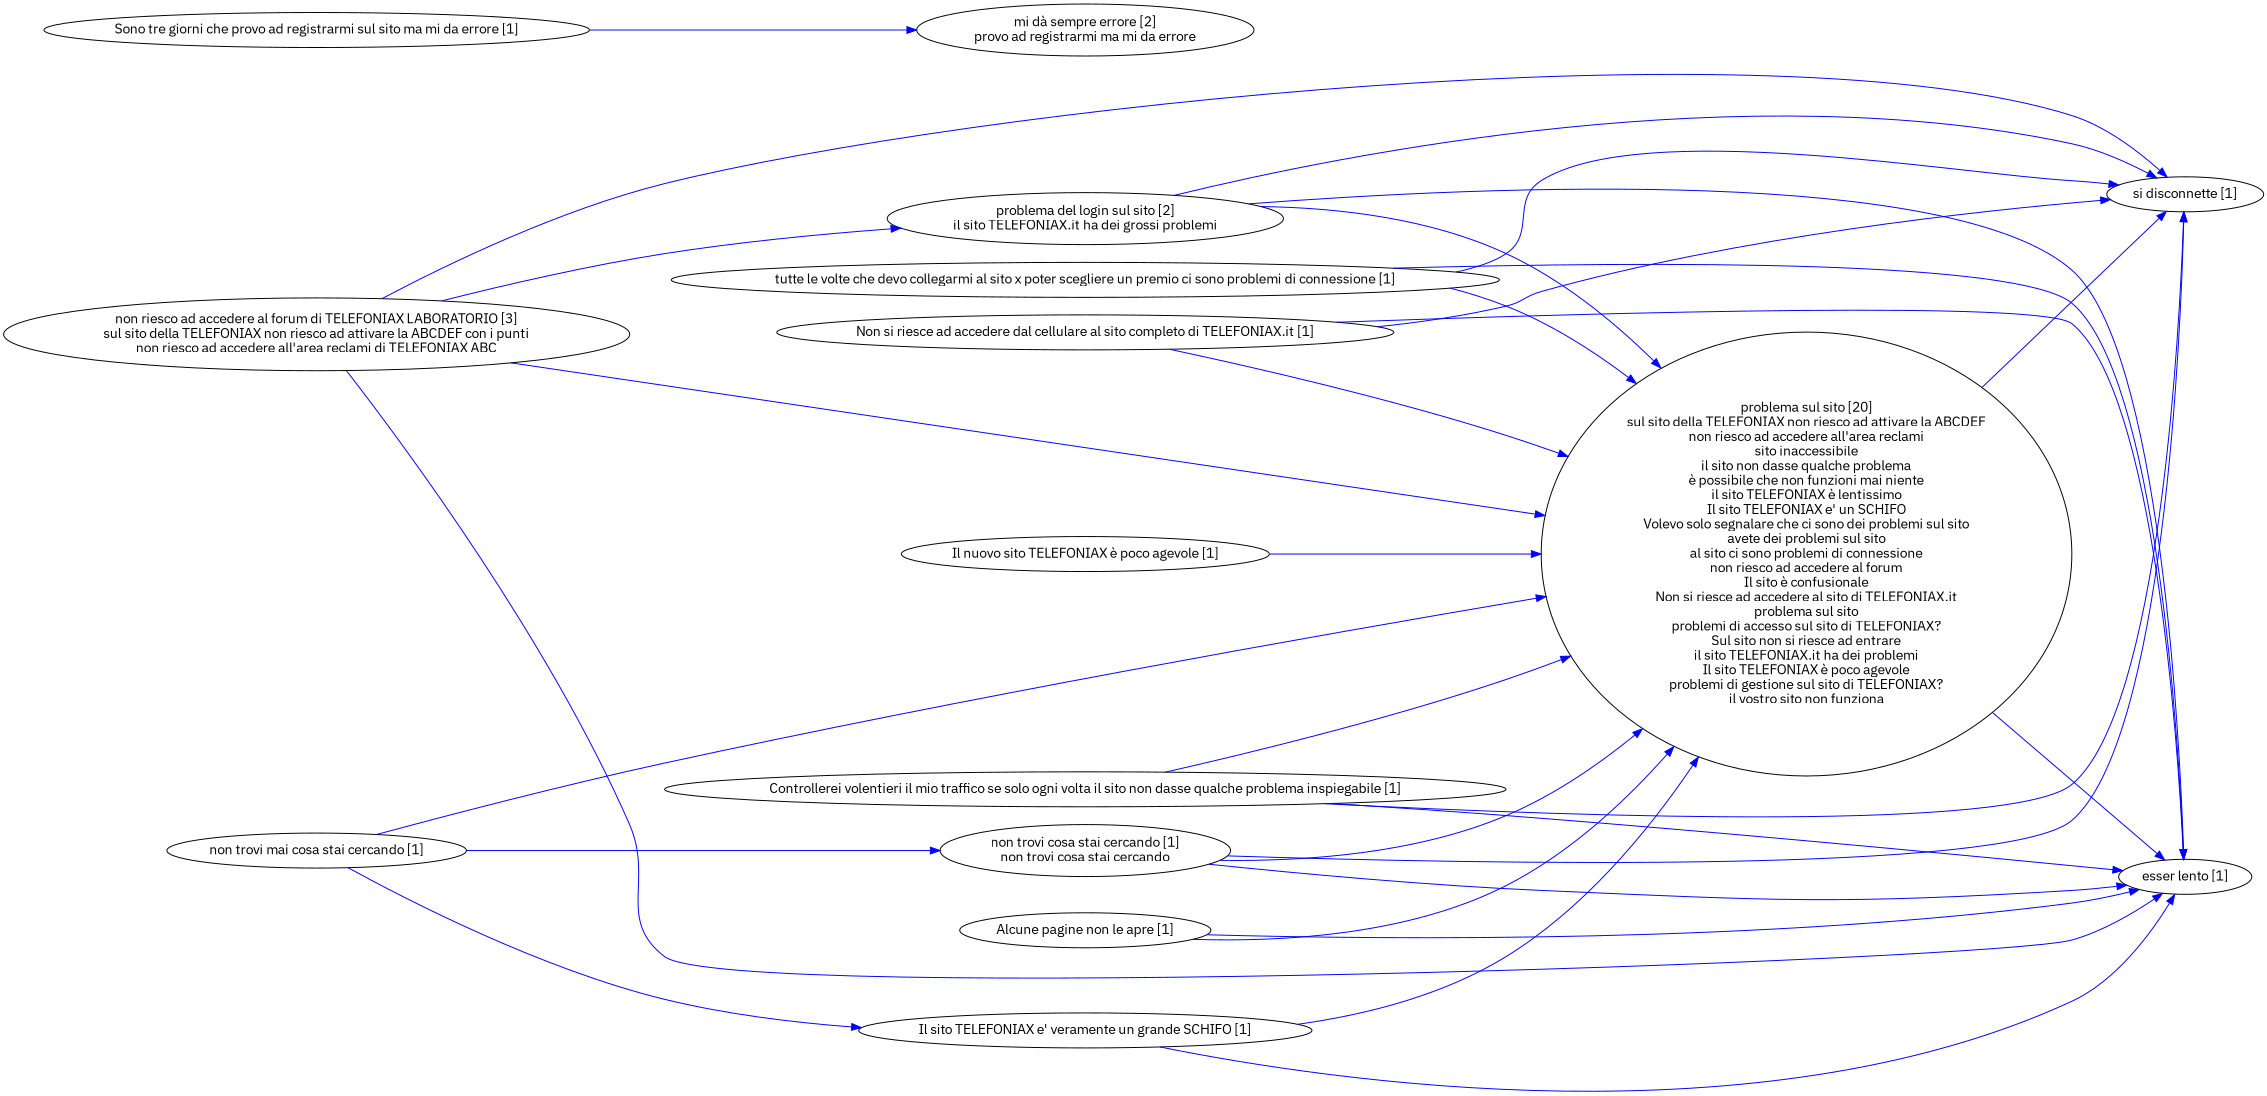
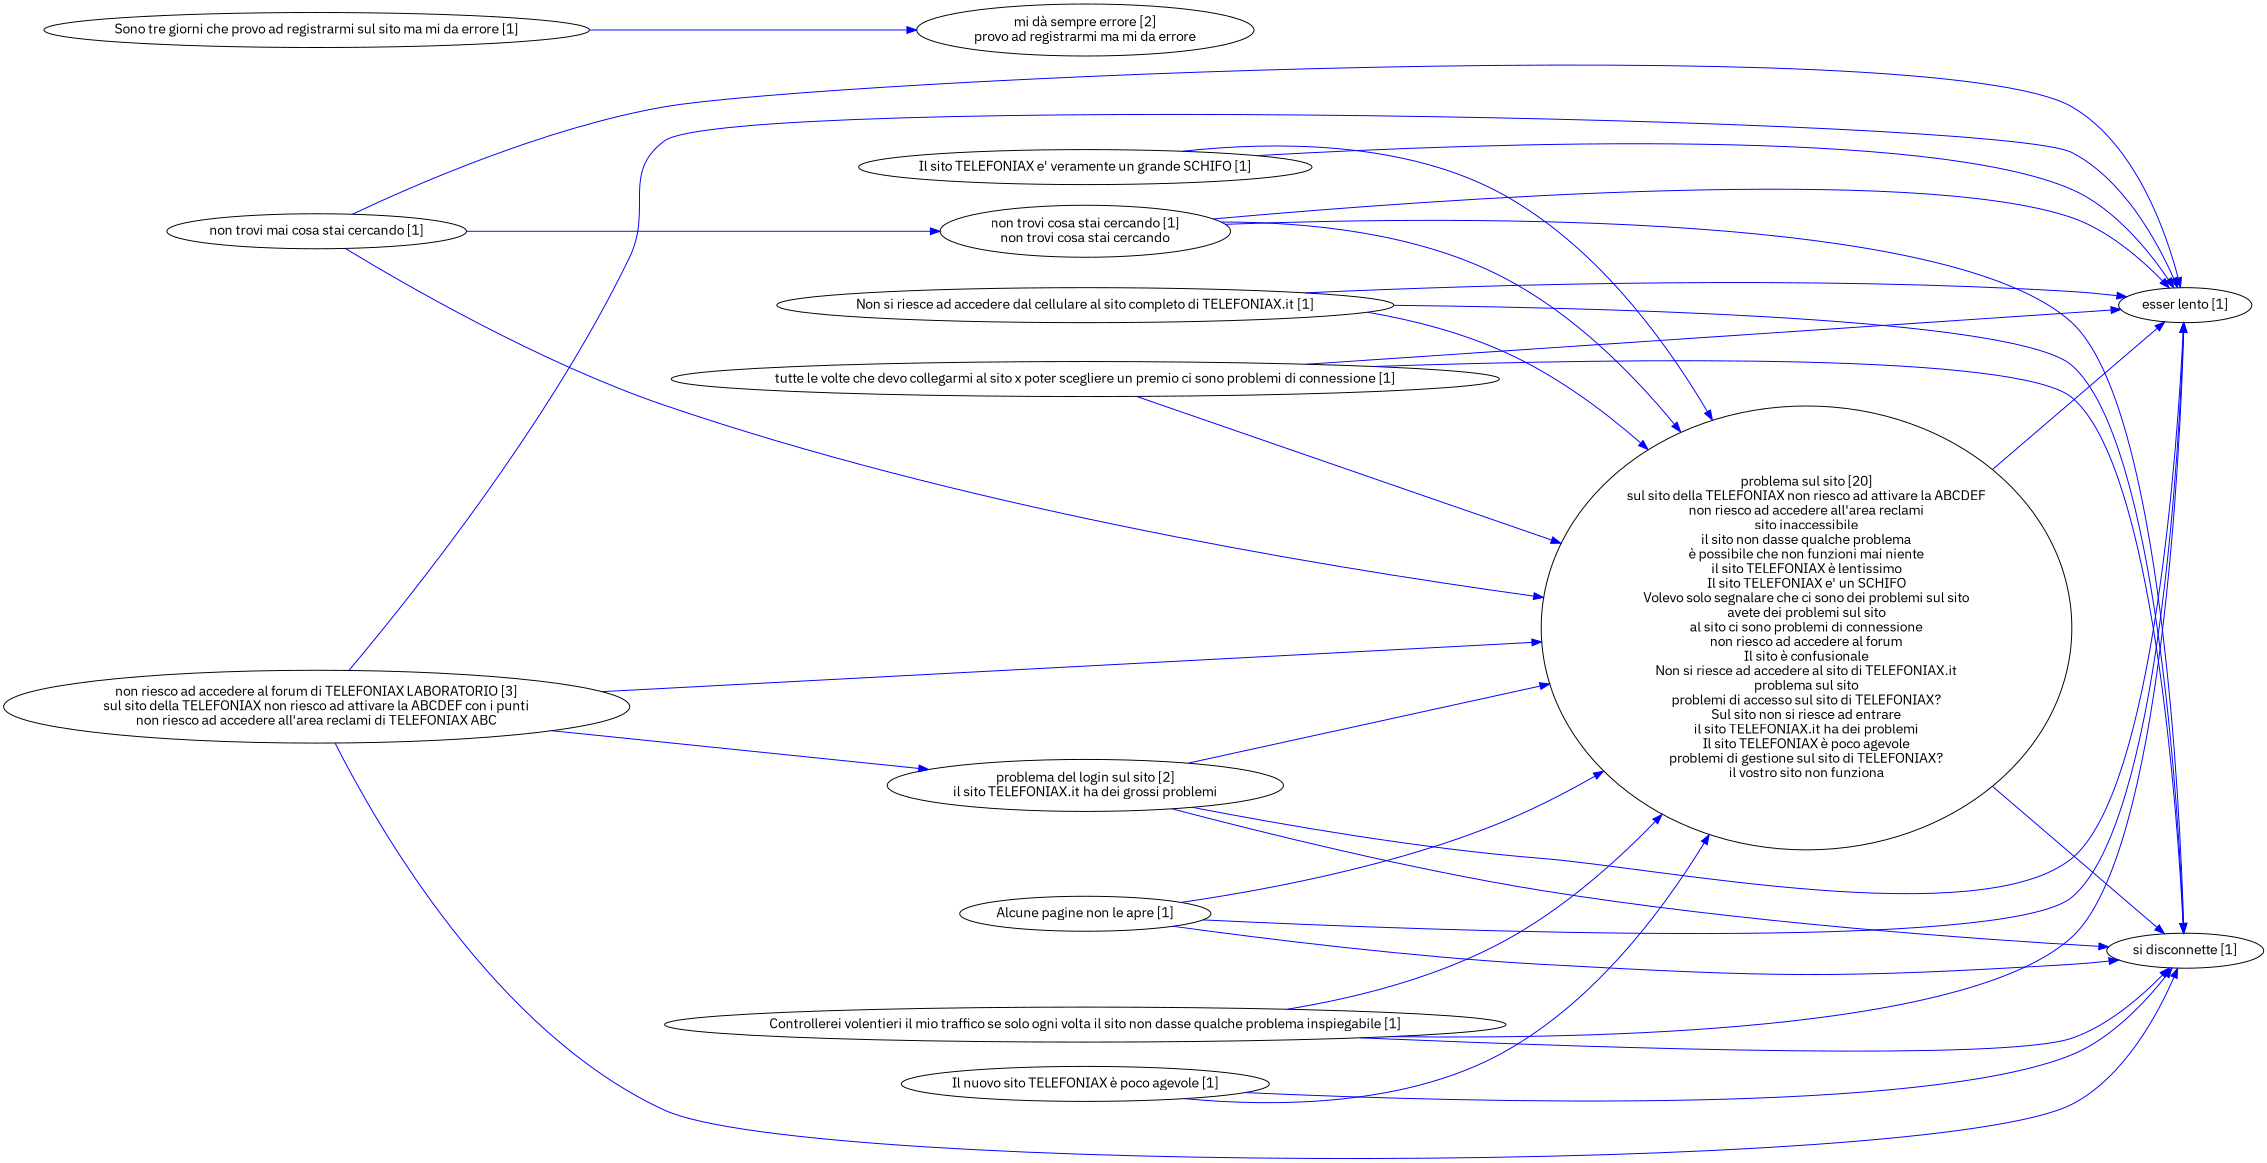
none -> (1640, 970)
(591, 977) -> (1307, 69)
none -> (1723, 1099)
